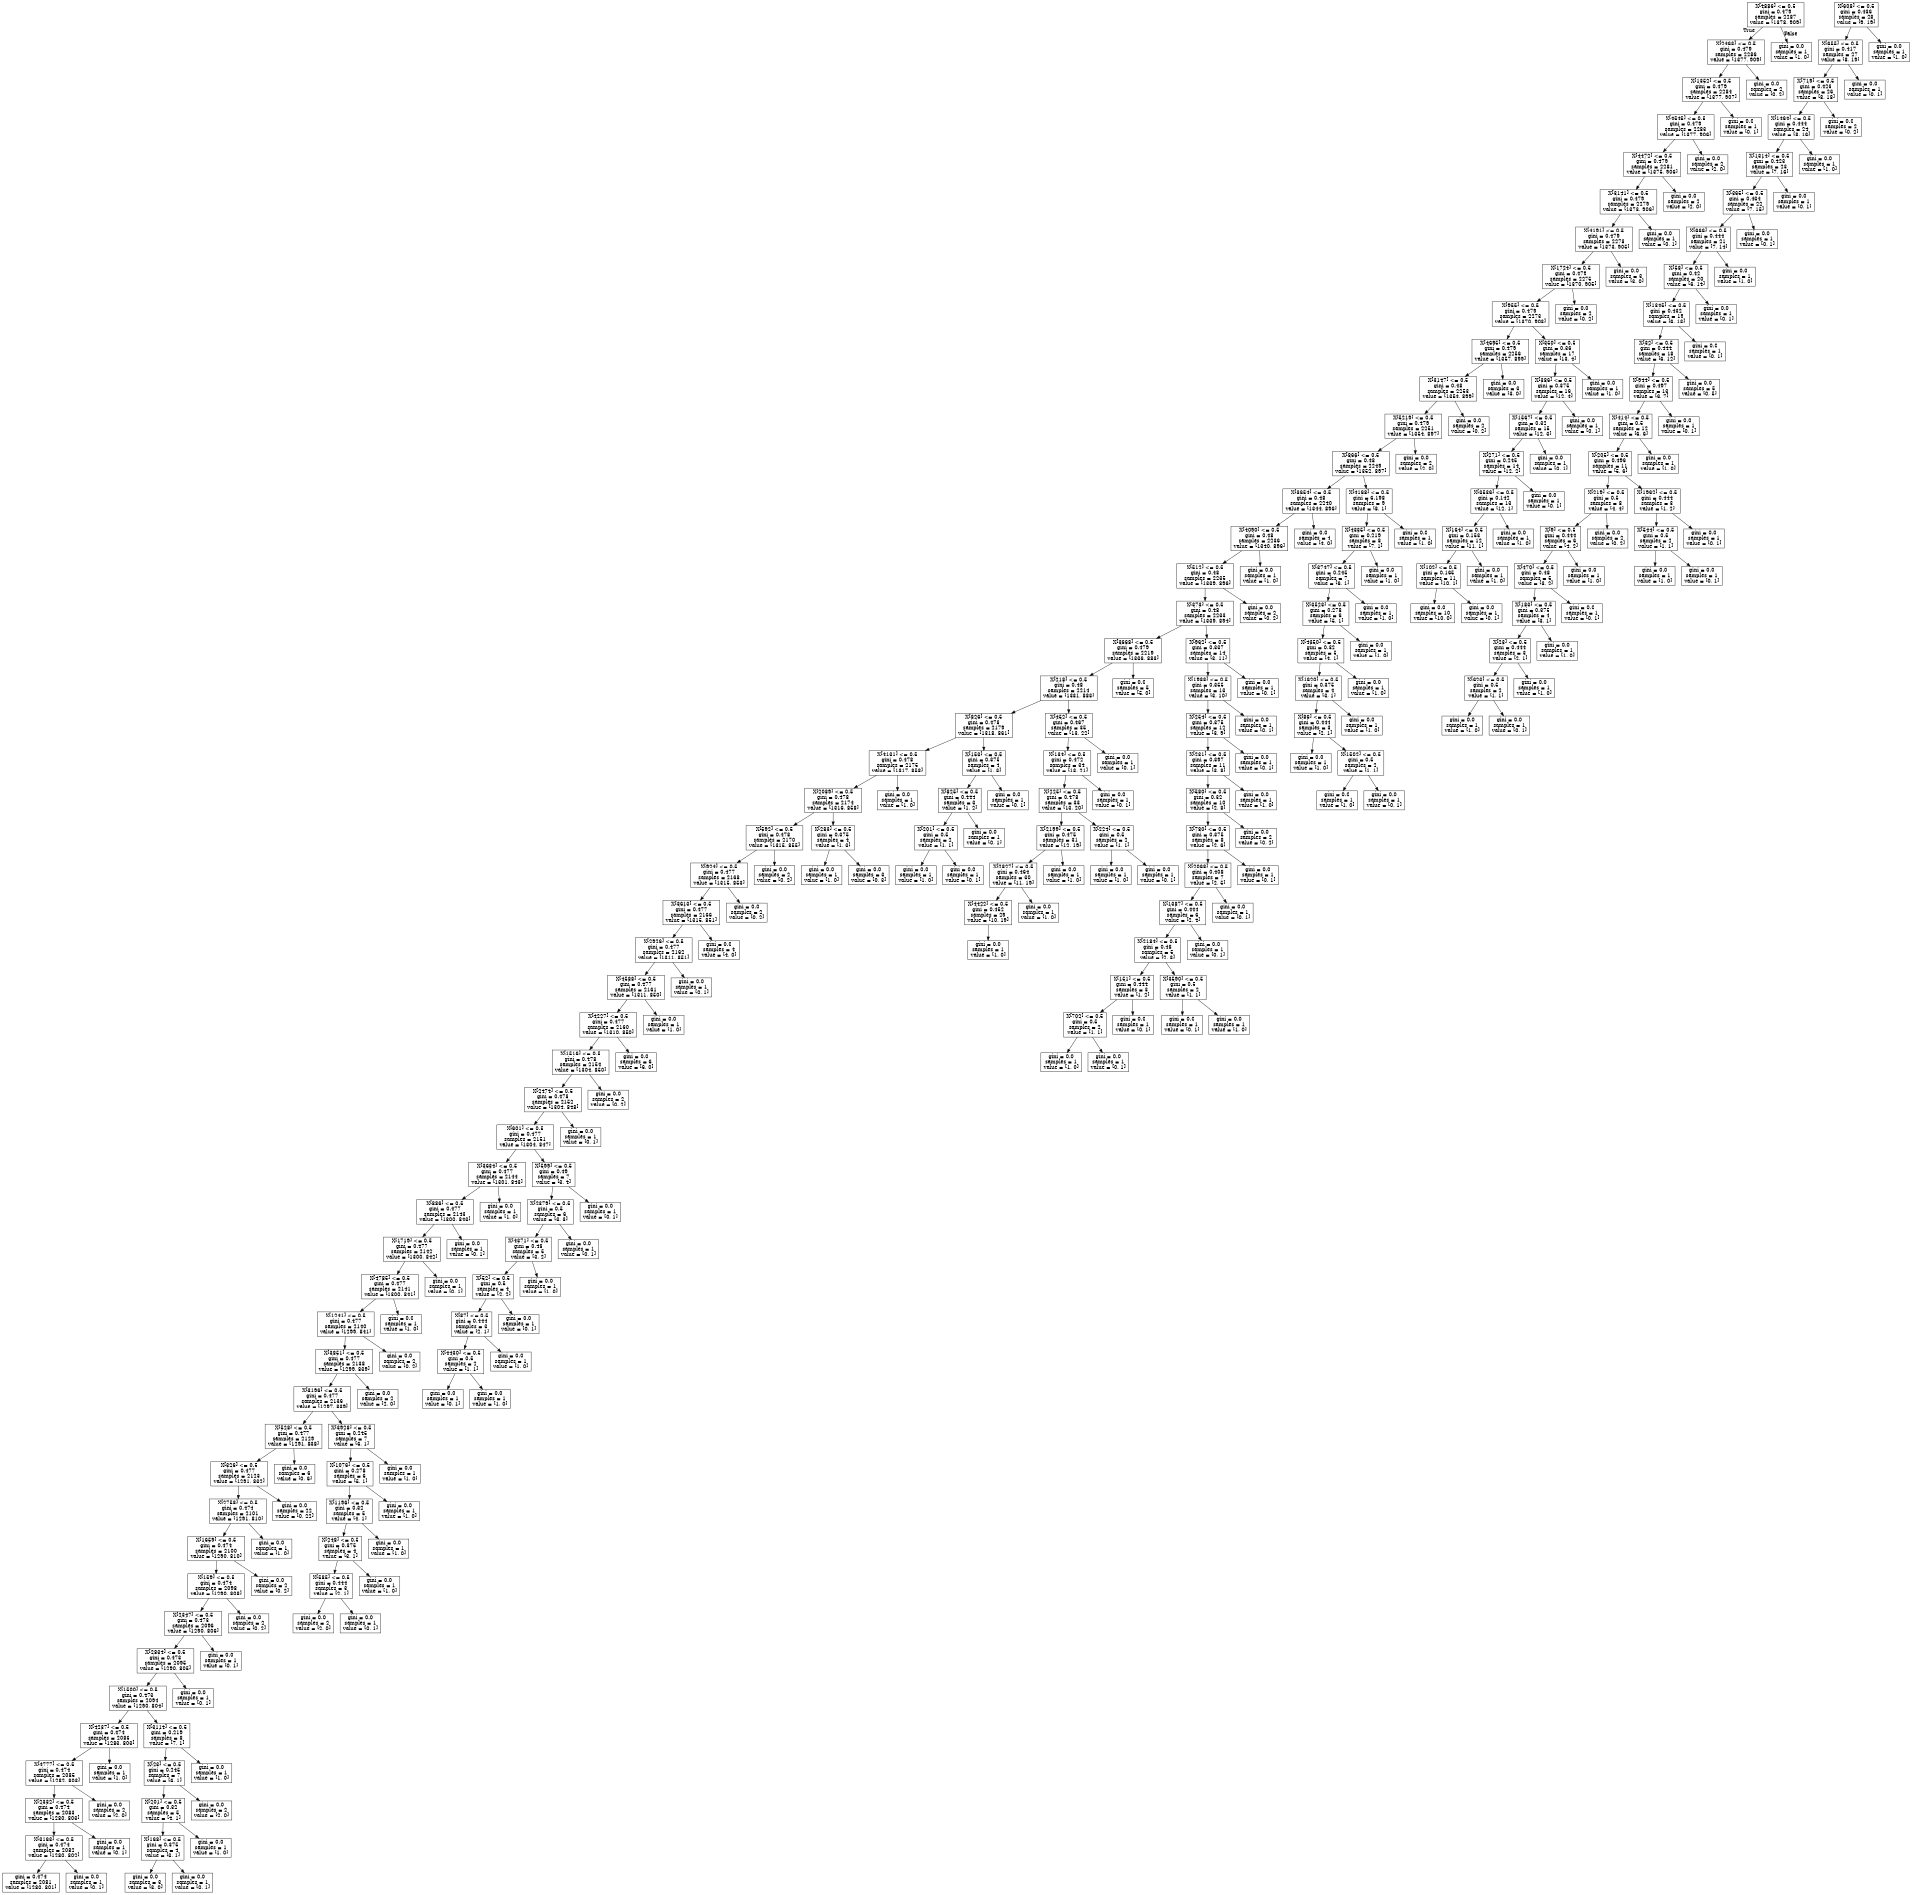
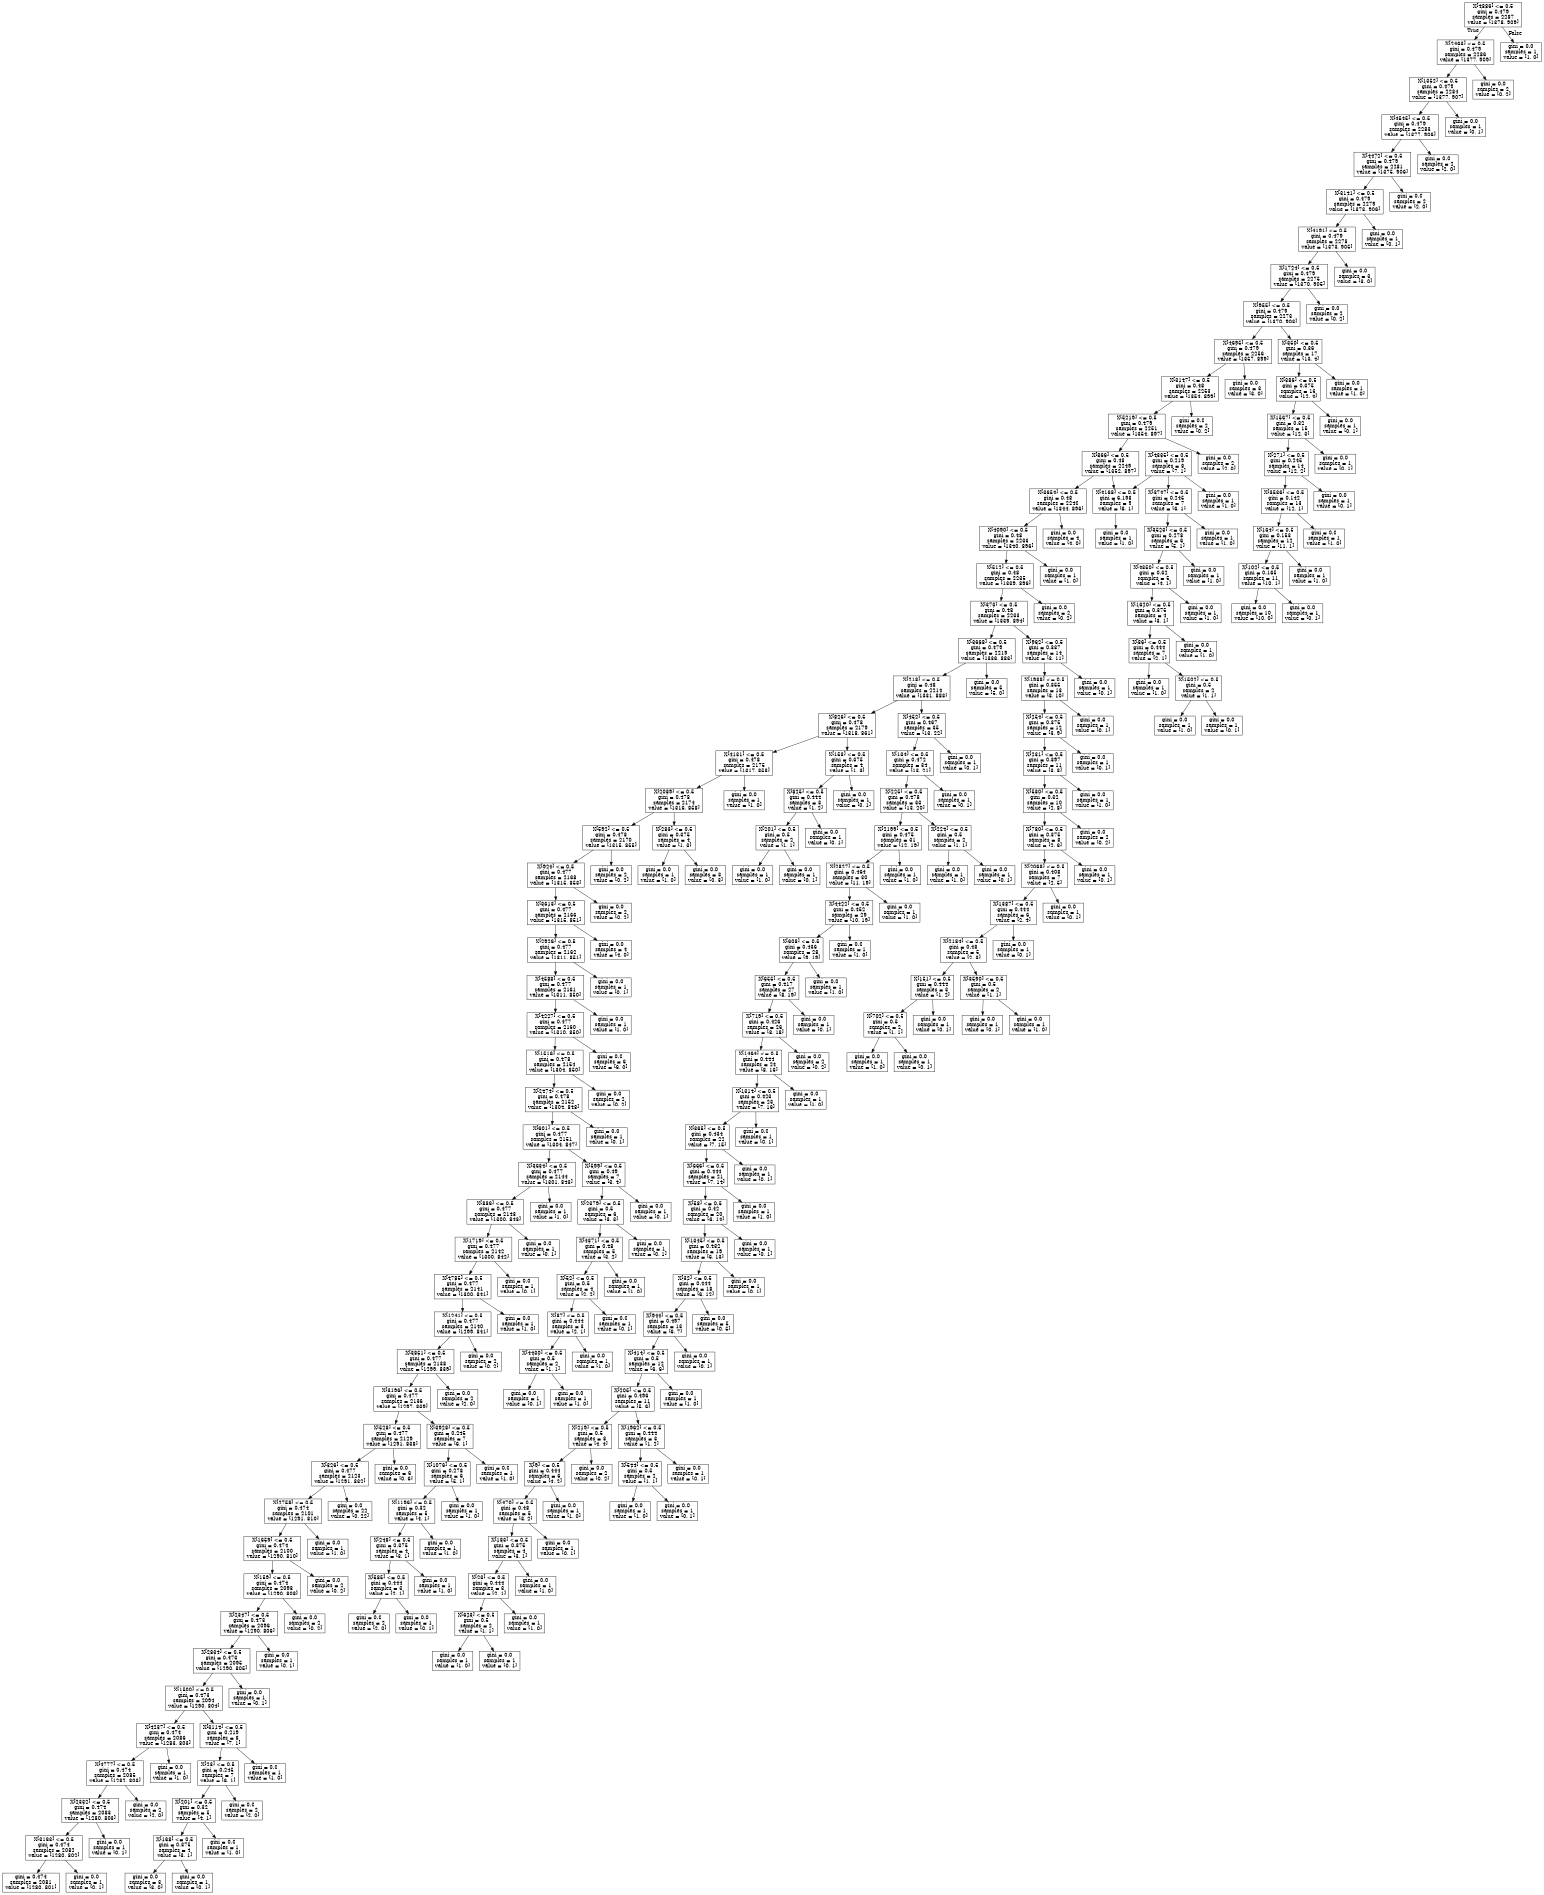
(1367, 518) -> (1144, 481)
(1315, 726) -> (1149, 651)
none -> (827, 930)
